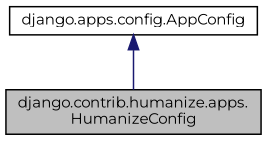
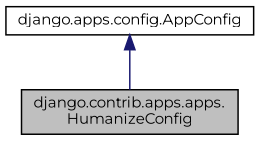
(134, 112) -> (130, 112)
